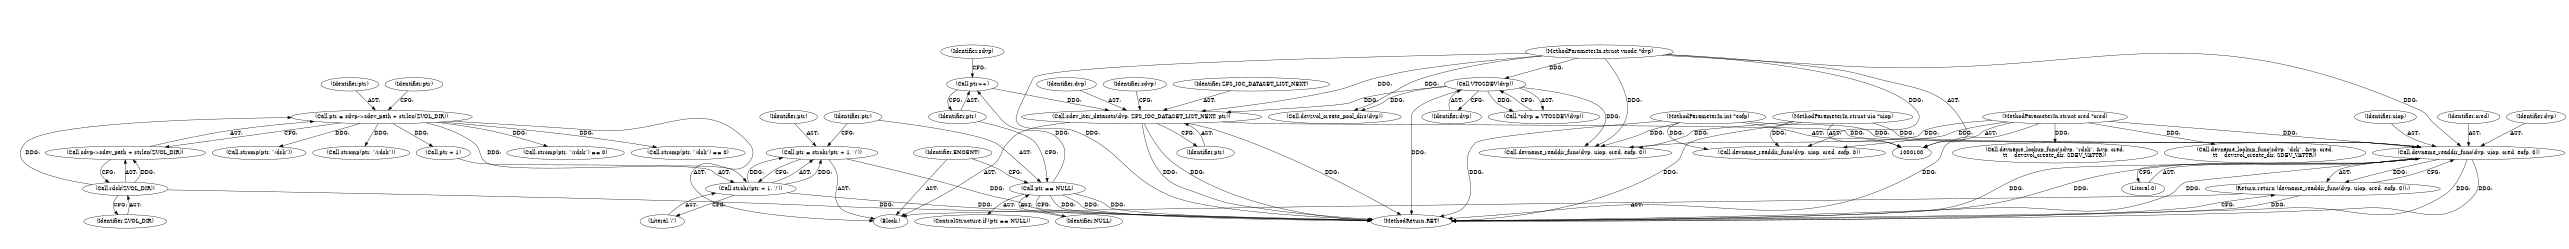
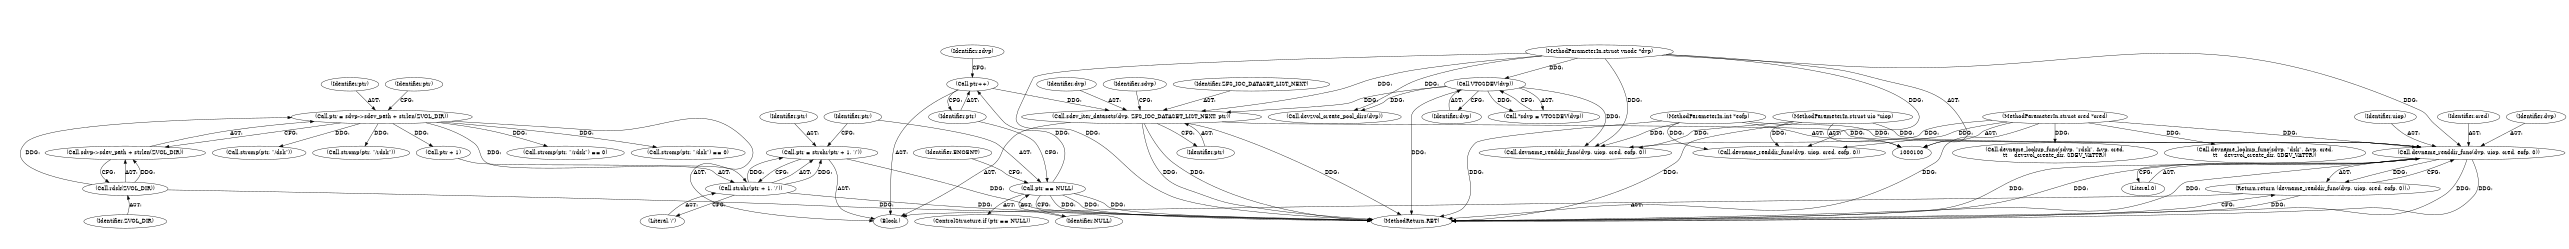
(923, 186) -> (899, 136)
(113, 203) -> none
